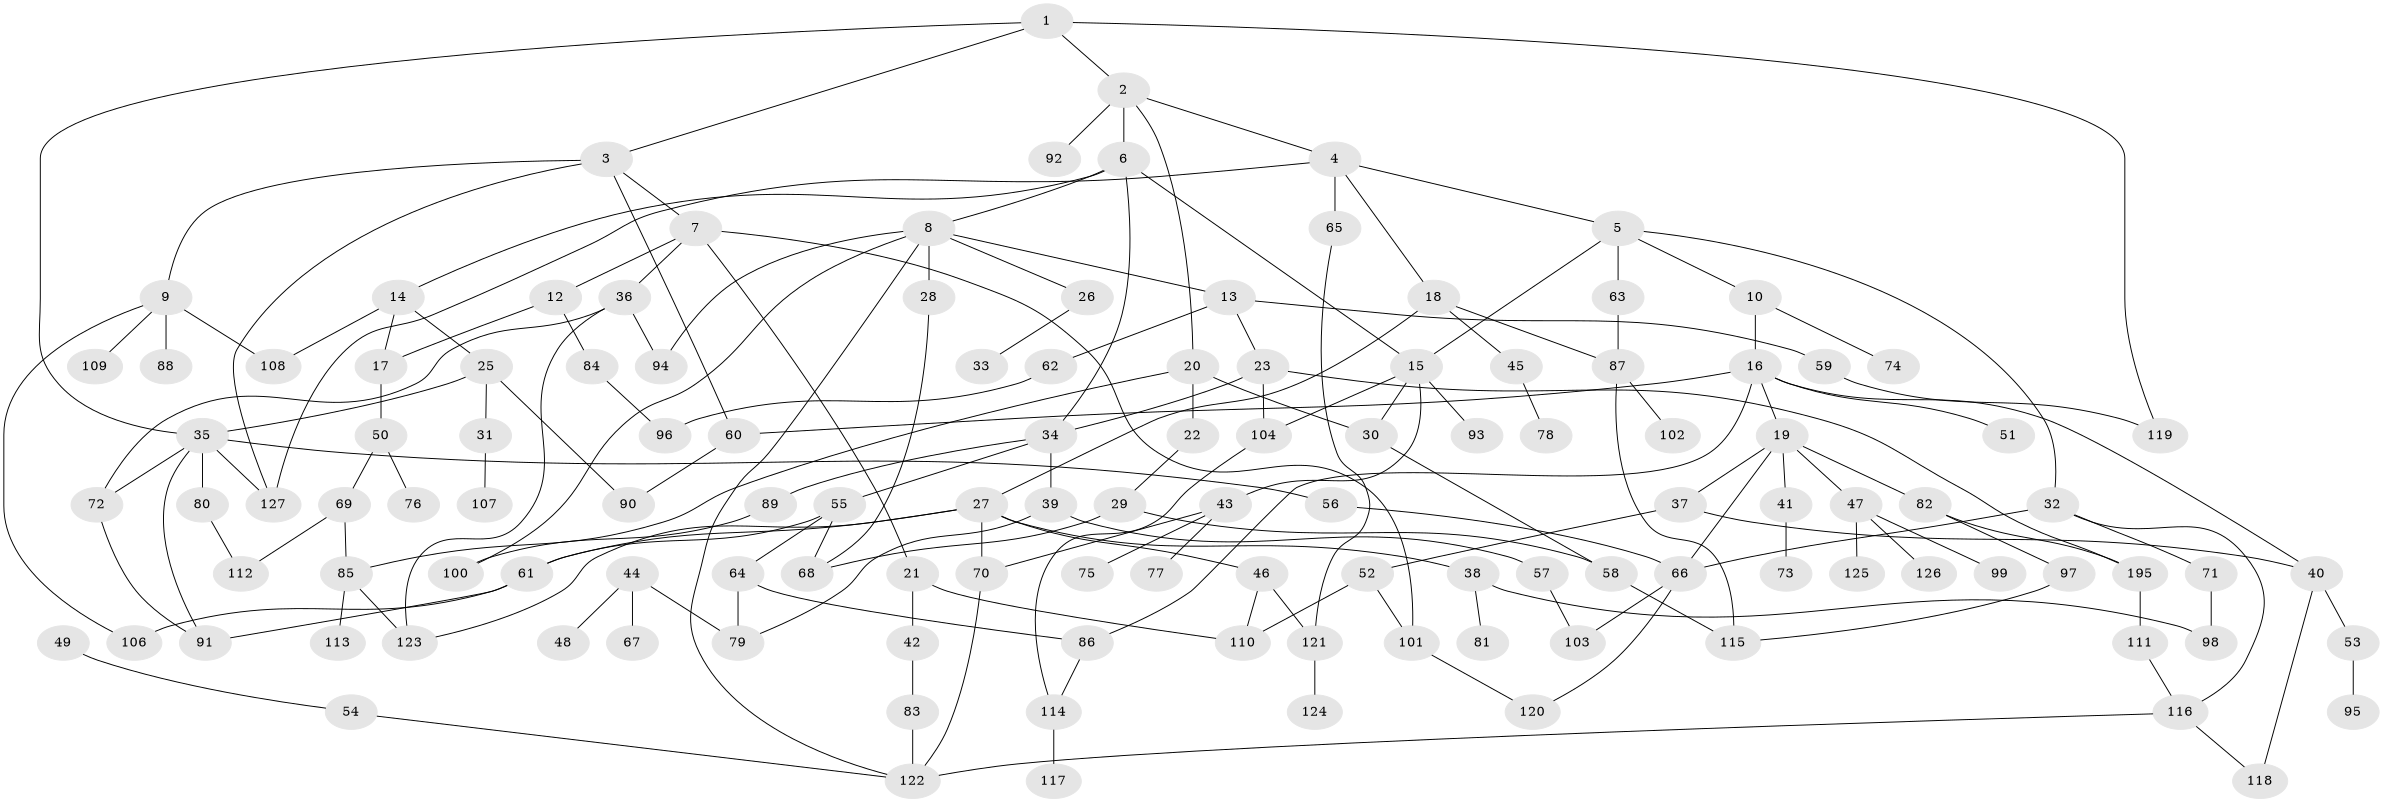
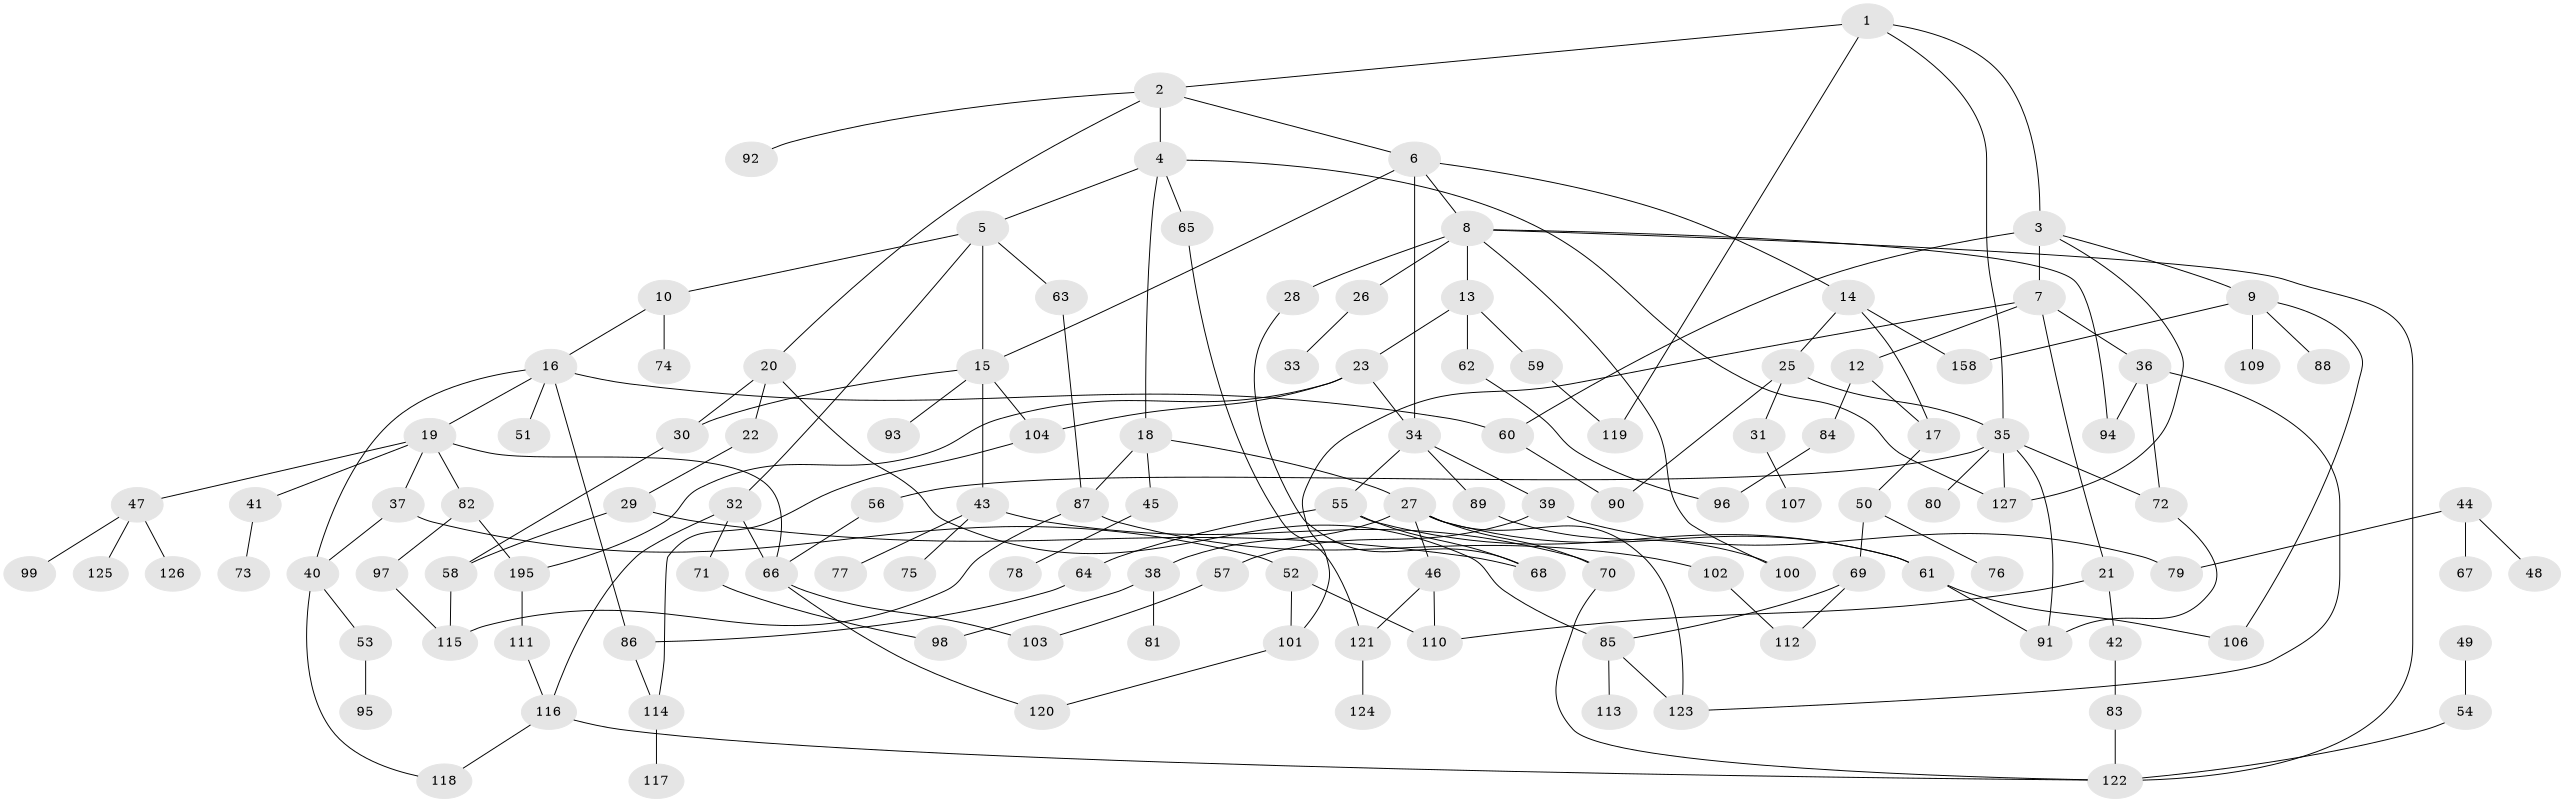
(274, 367) -> (1965, 367)
(222, 539) -> (1750, 607)
(738, 609) -> none
